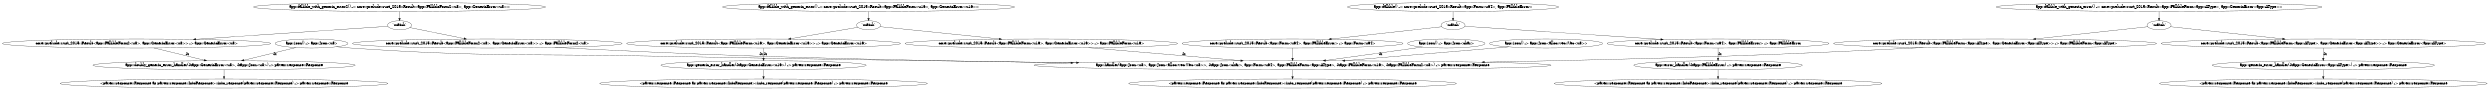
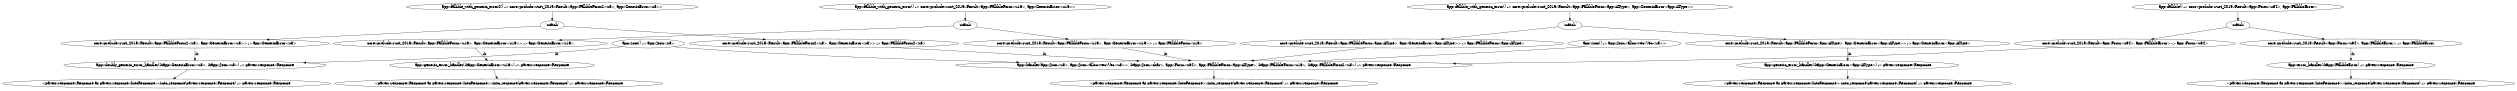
(1446, 44) -> none
